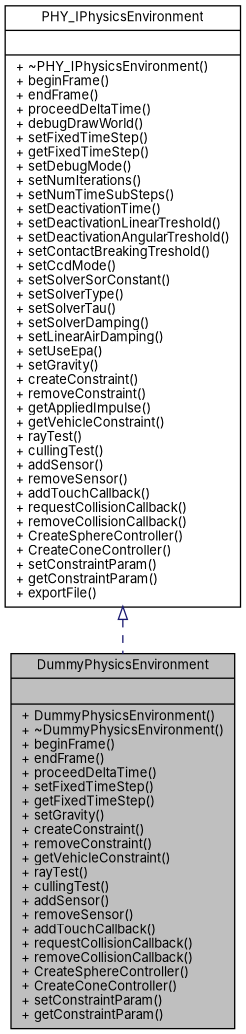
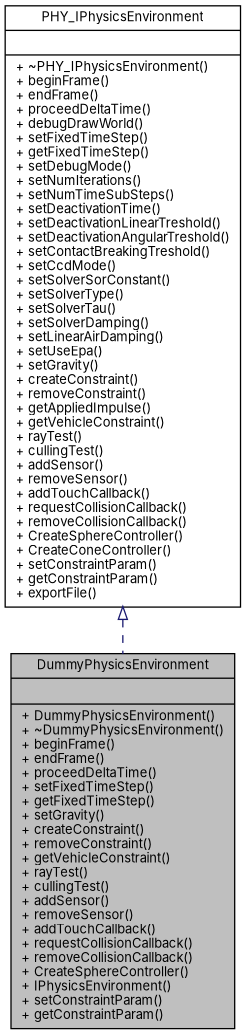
(100, 987) -> (97, 987)
